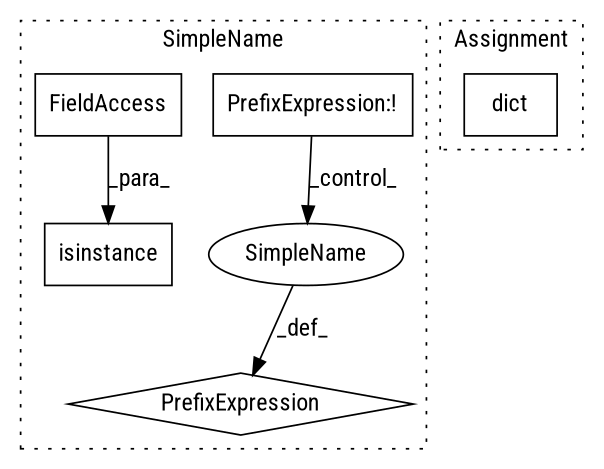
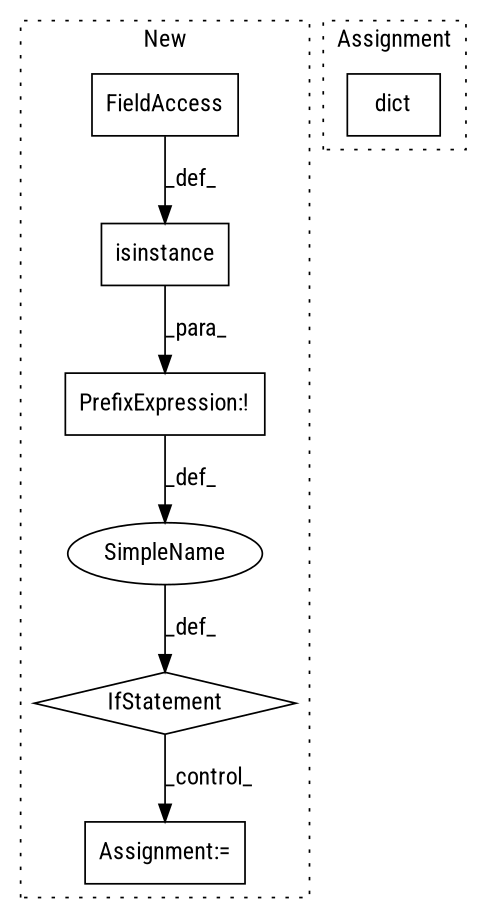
(224, 40) -> (165, 40)
(140, 180) -> (192, 180)
(354, 180) -> (192, 479)
none -> (165, 321)
(241, 404) -> (165, 703)
none -> (165, 853)
